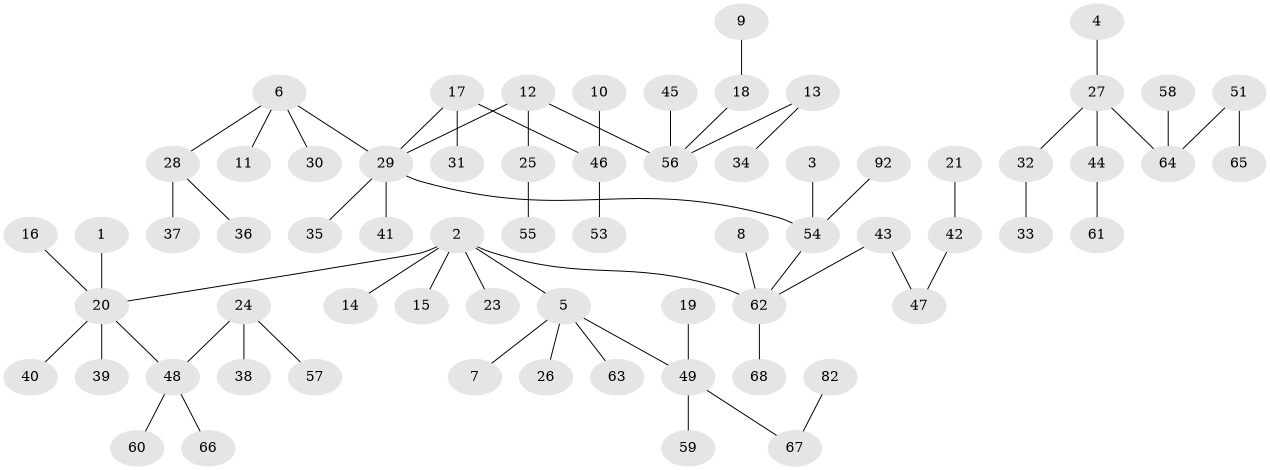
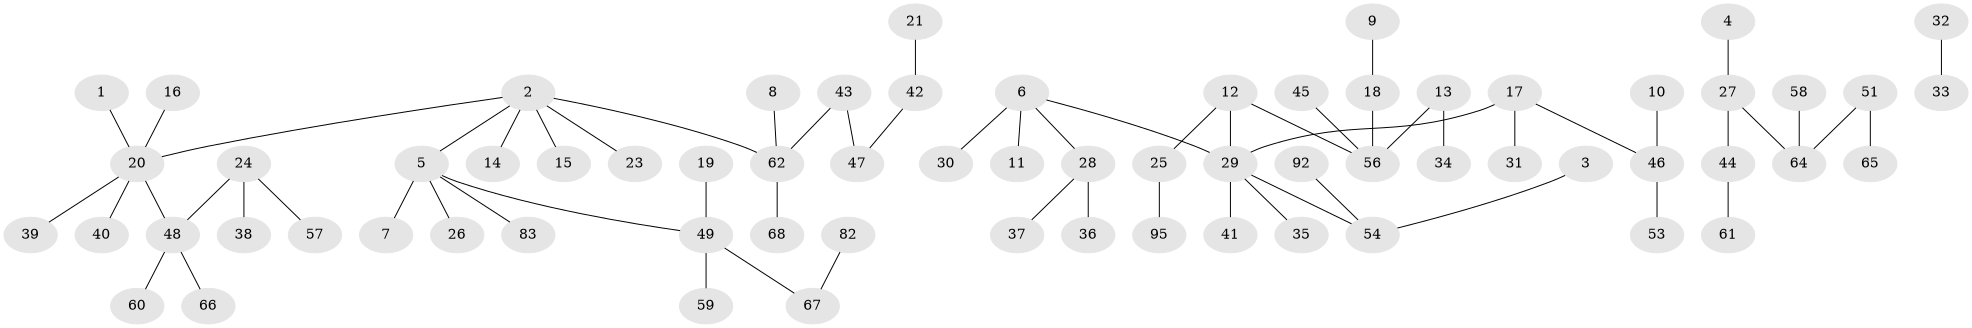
(1062, 128) -> none
(528, 235) -> (1159, 235)
(786, 271) -> none
(617, 377) -> (528, 235)
